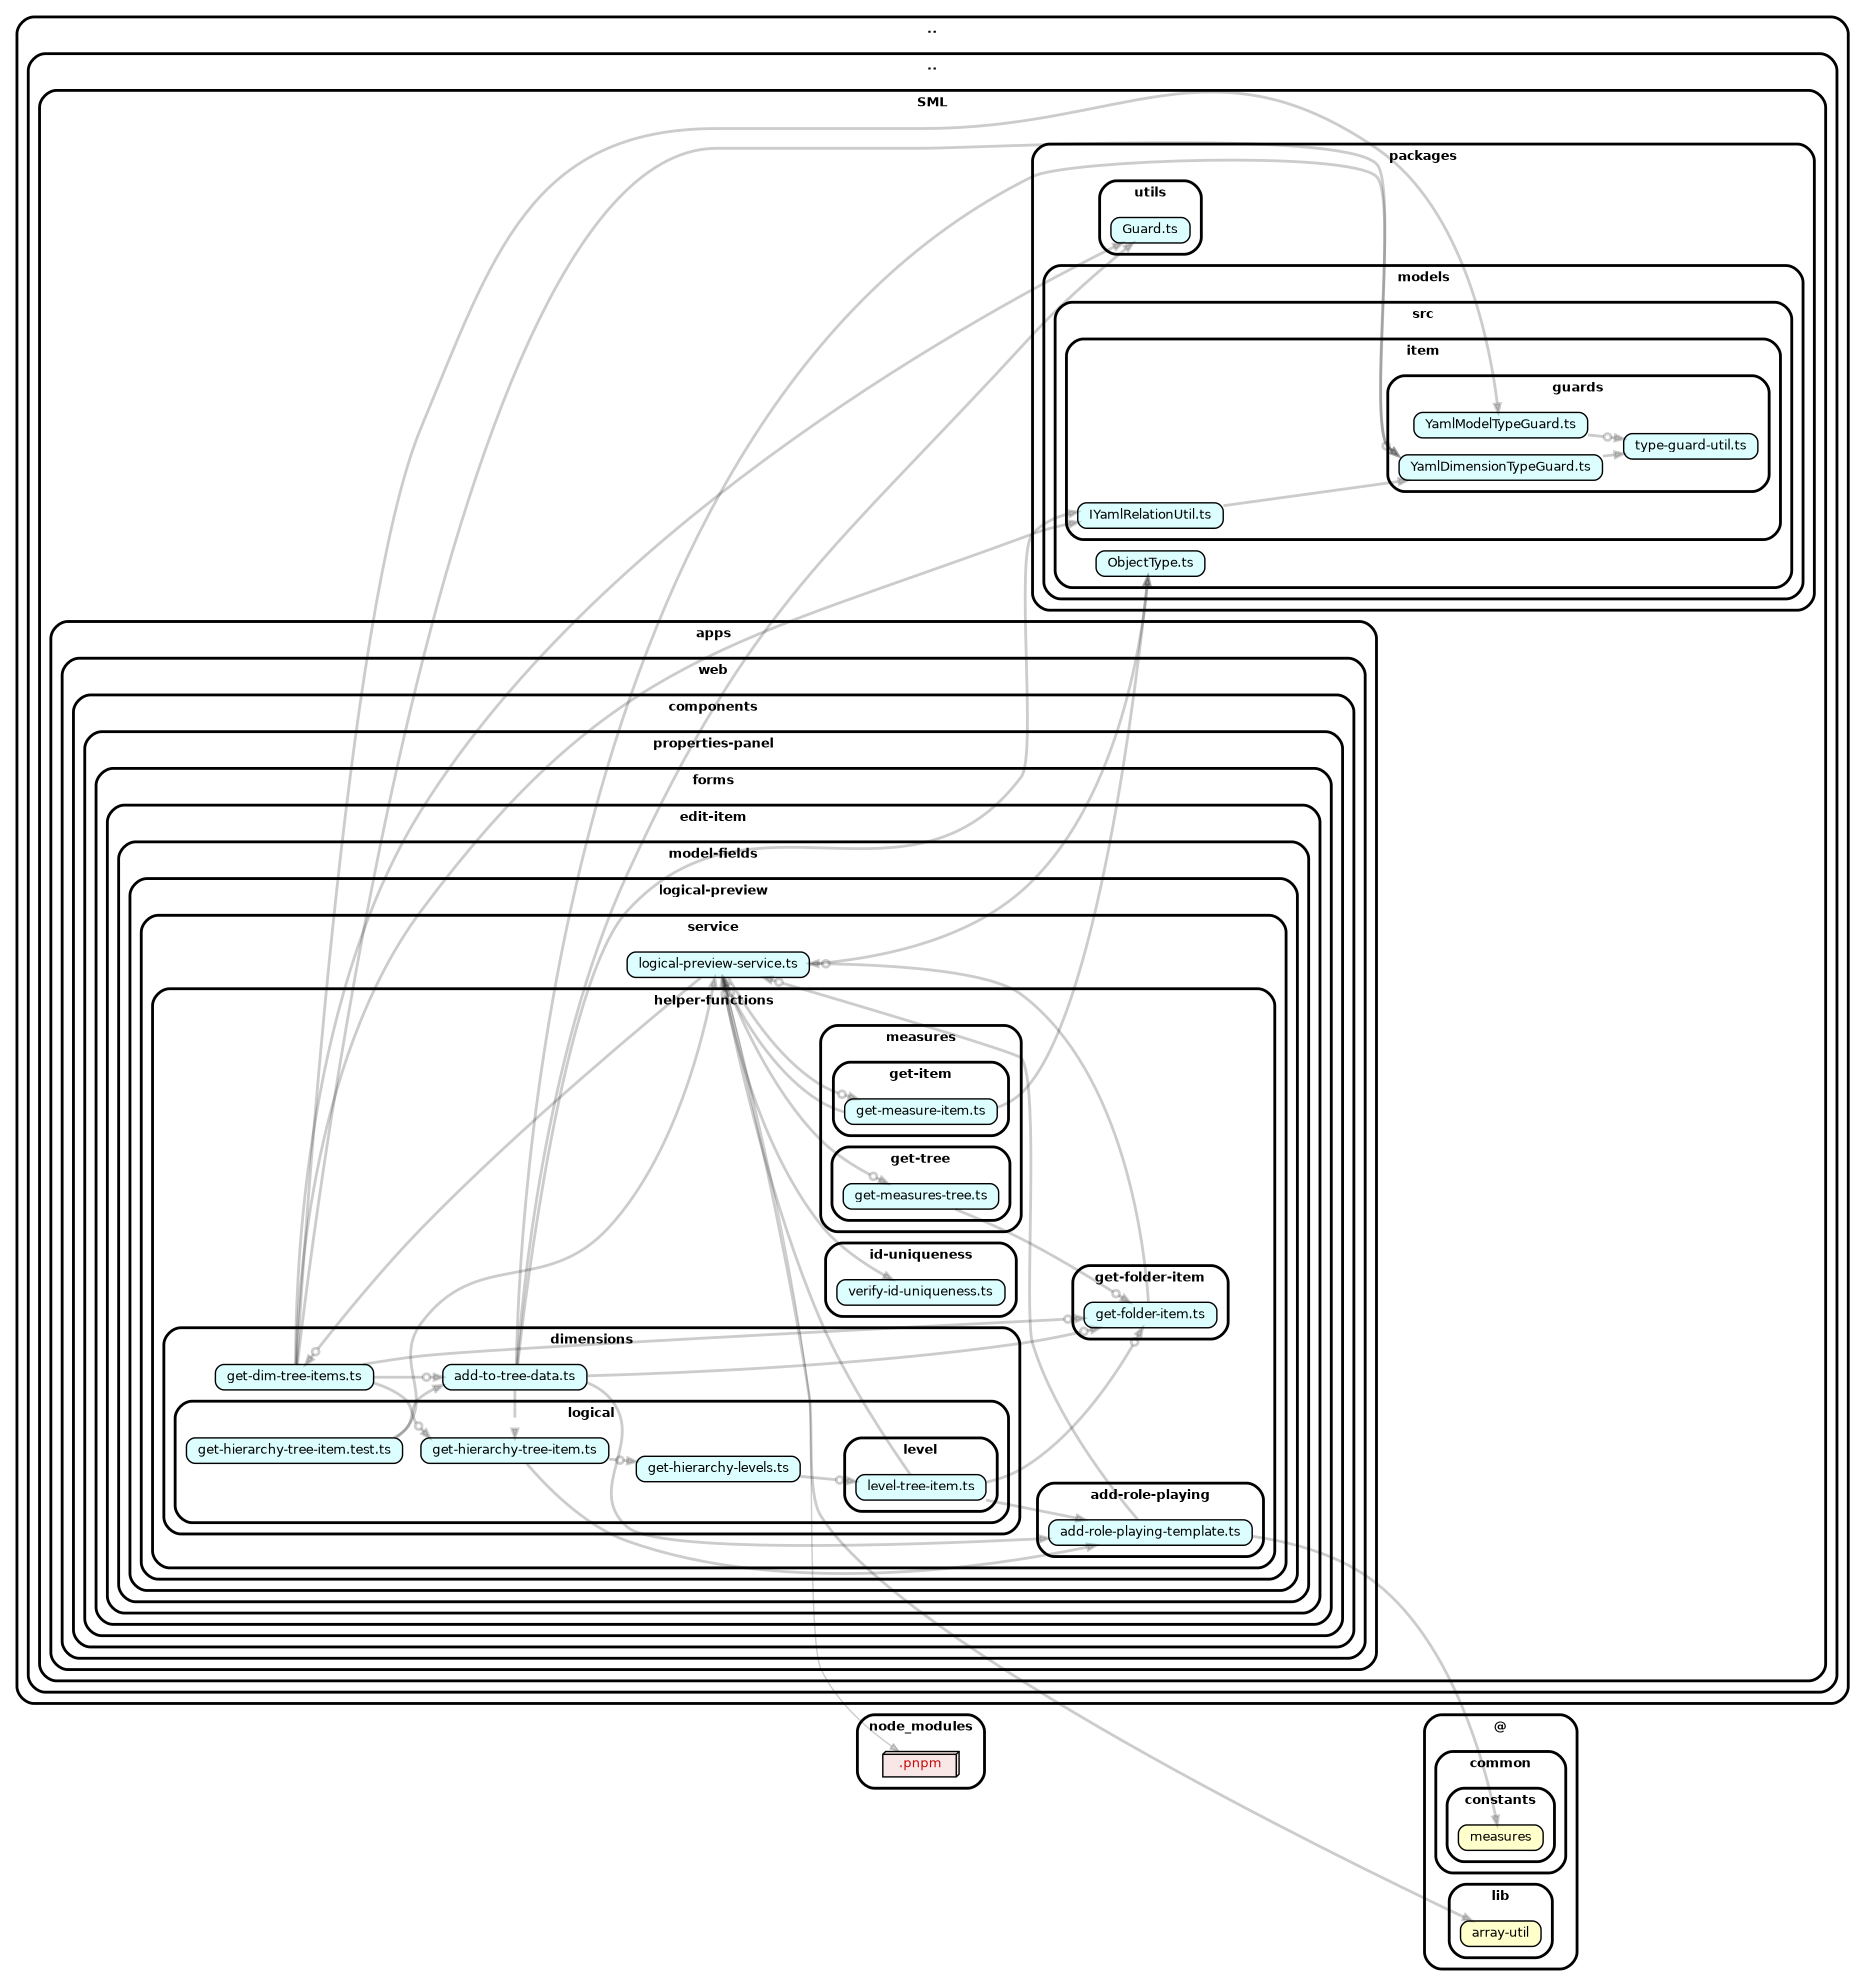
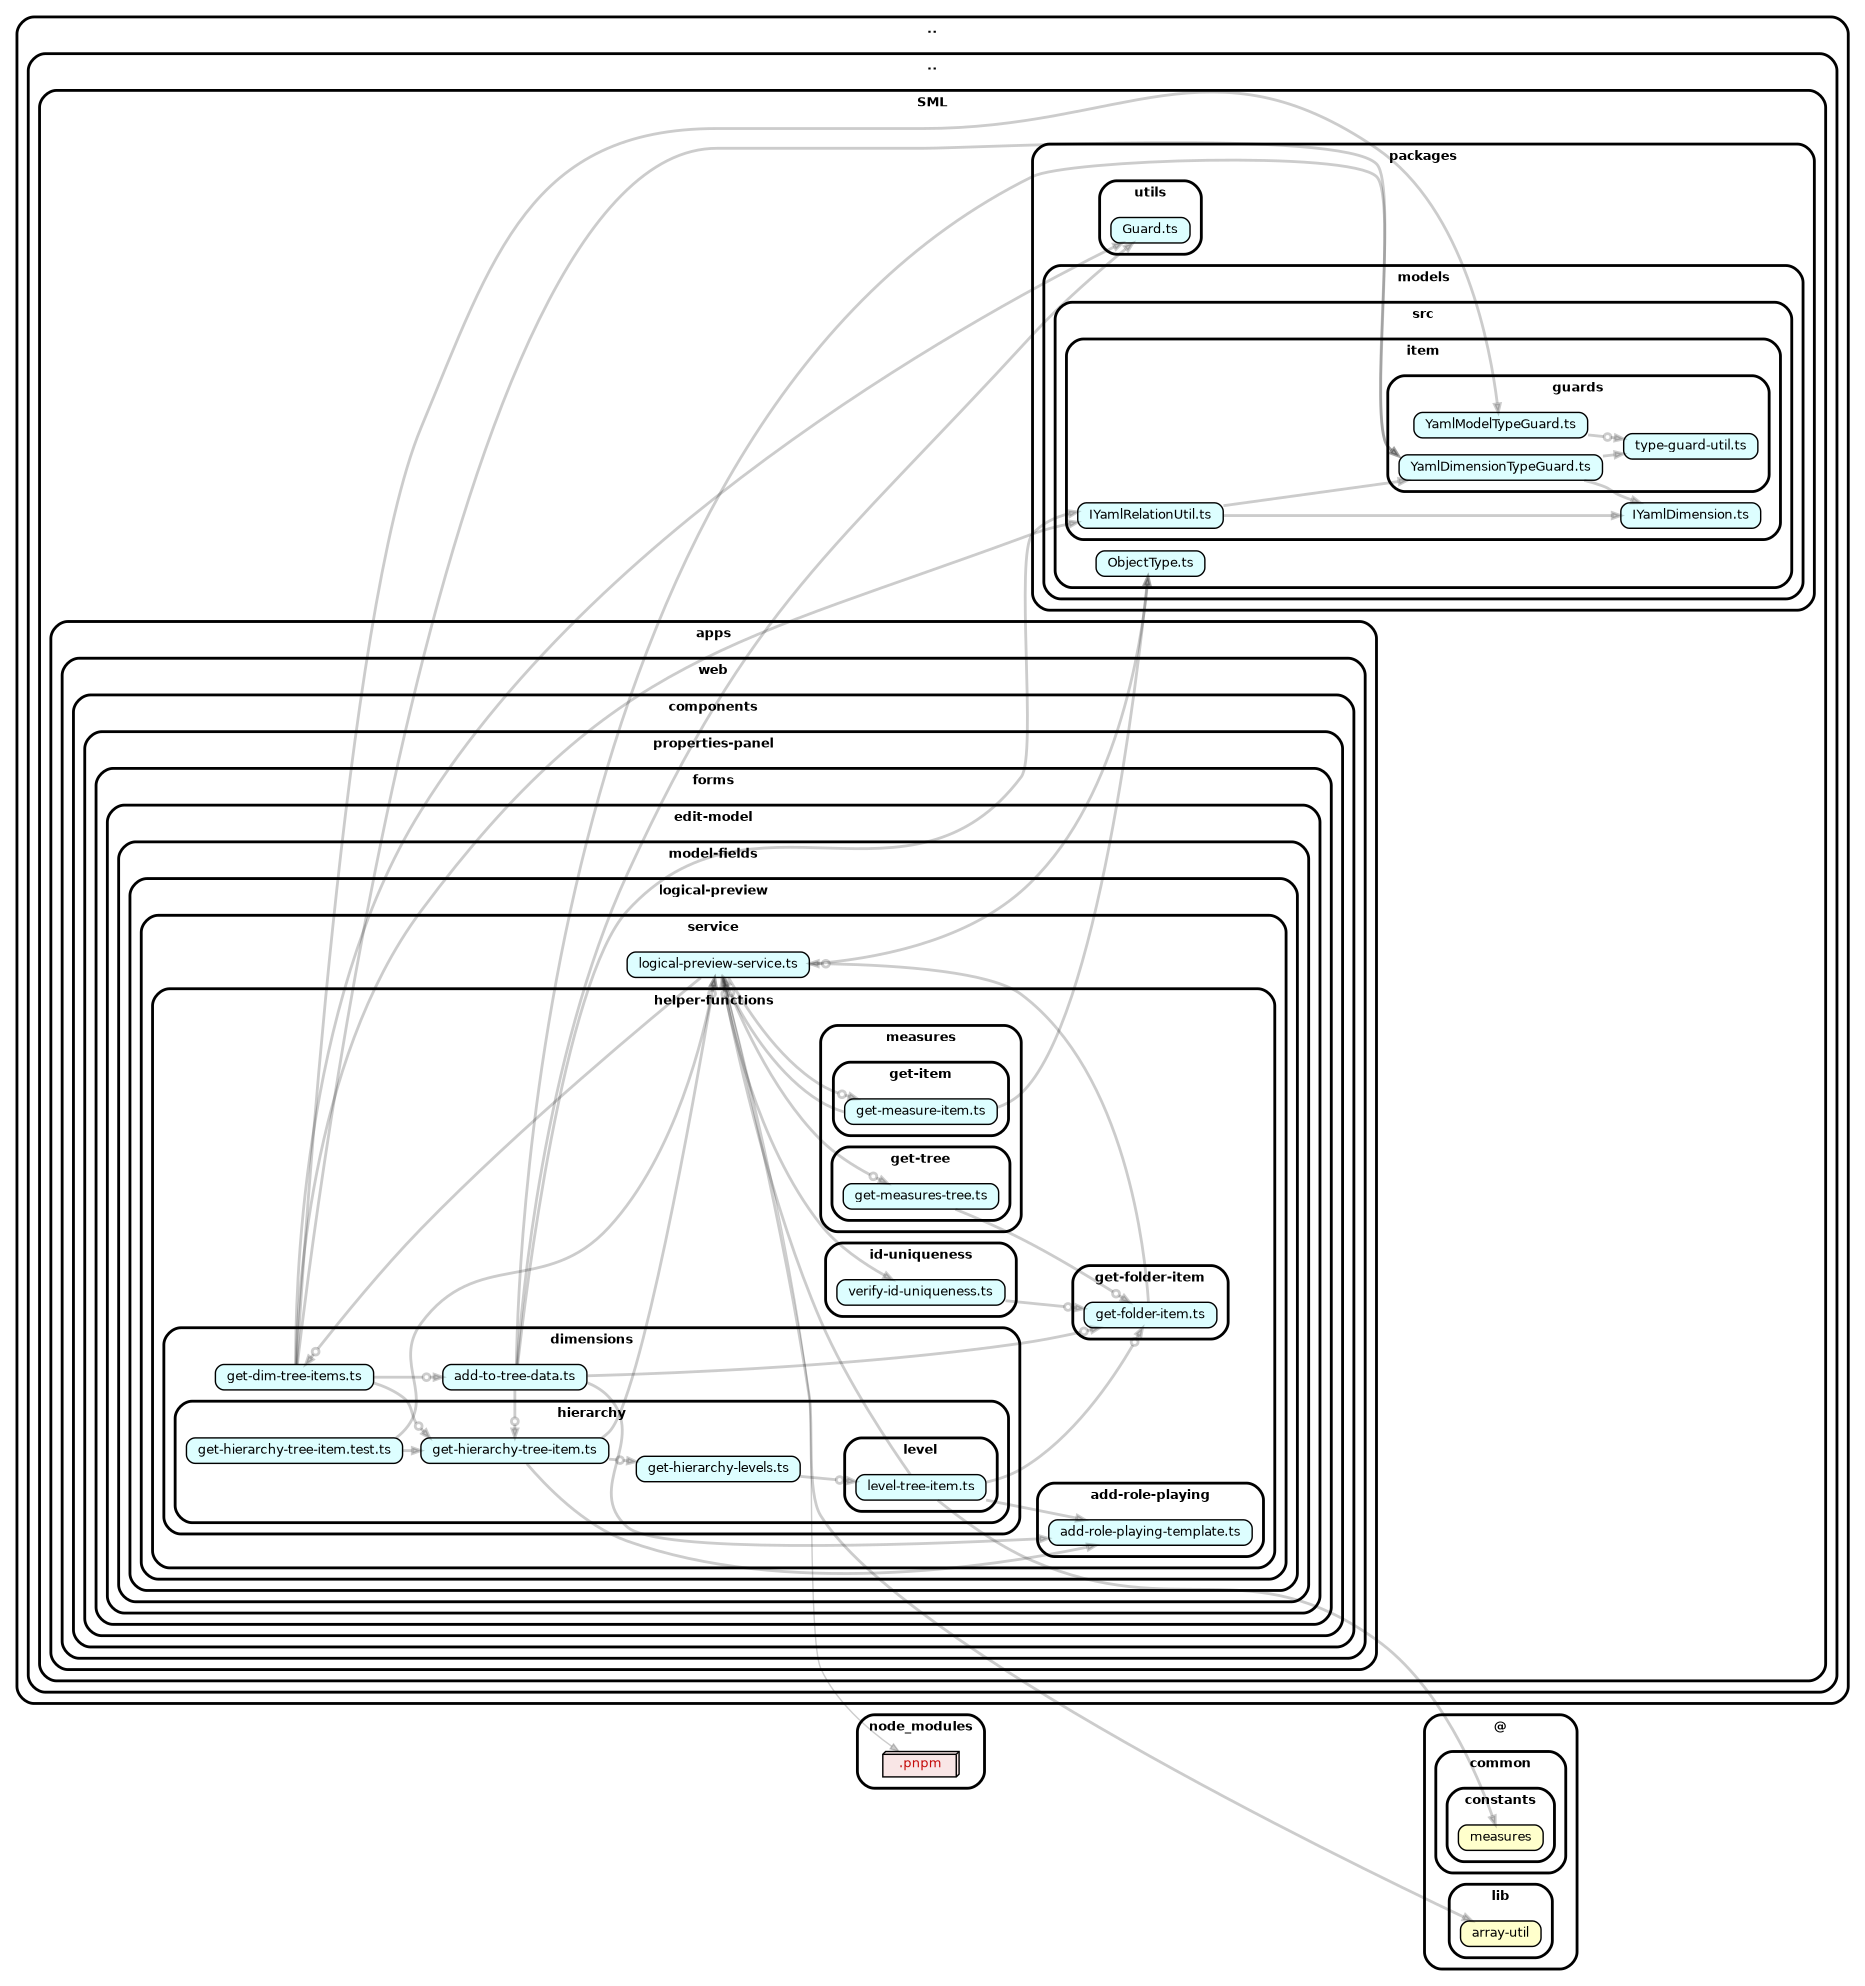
(768, 421) -> (768, 421)
none -> (1691, 516)
(714, 818) -> (714, 818)
(1031, 1178) -> (669, 1222)
(713, 1338) -> (1035, 1304)
(515, 1410) -> (515, 1410)
(412, 1412) -> (407, 1451)
(592, 1414) -> (592, 1414)
(1421, 1632) -> (1396, 1656)
